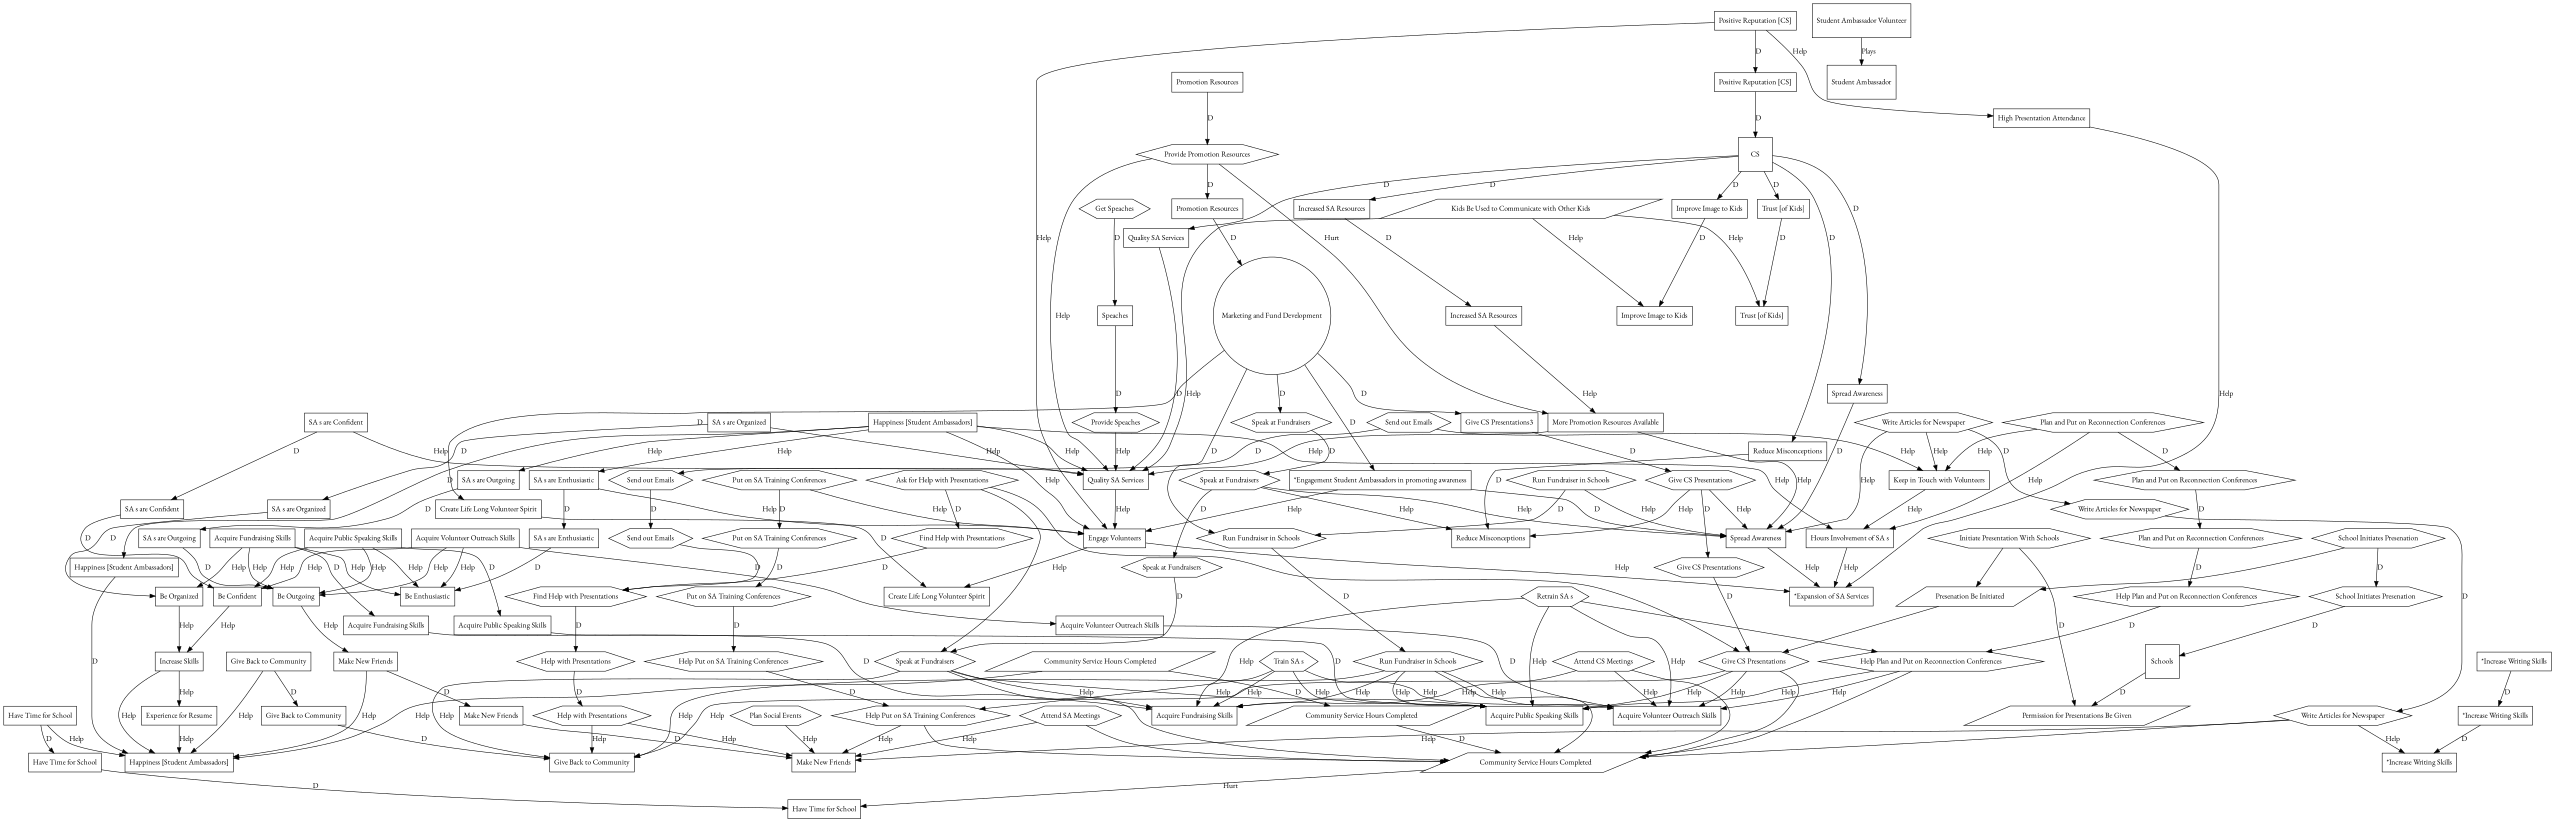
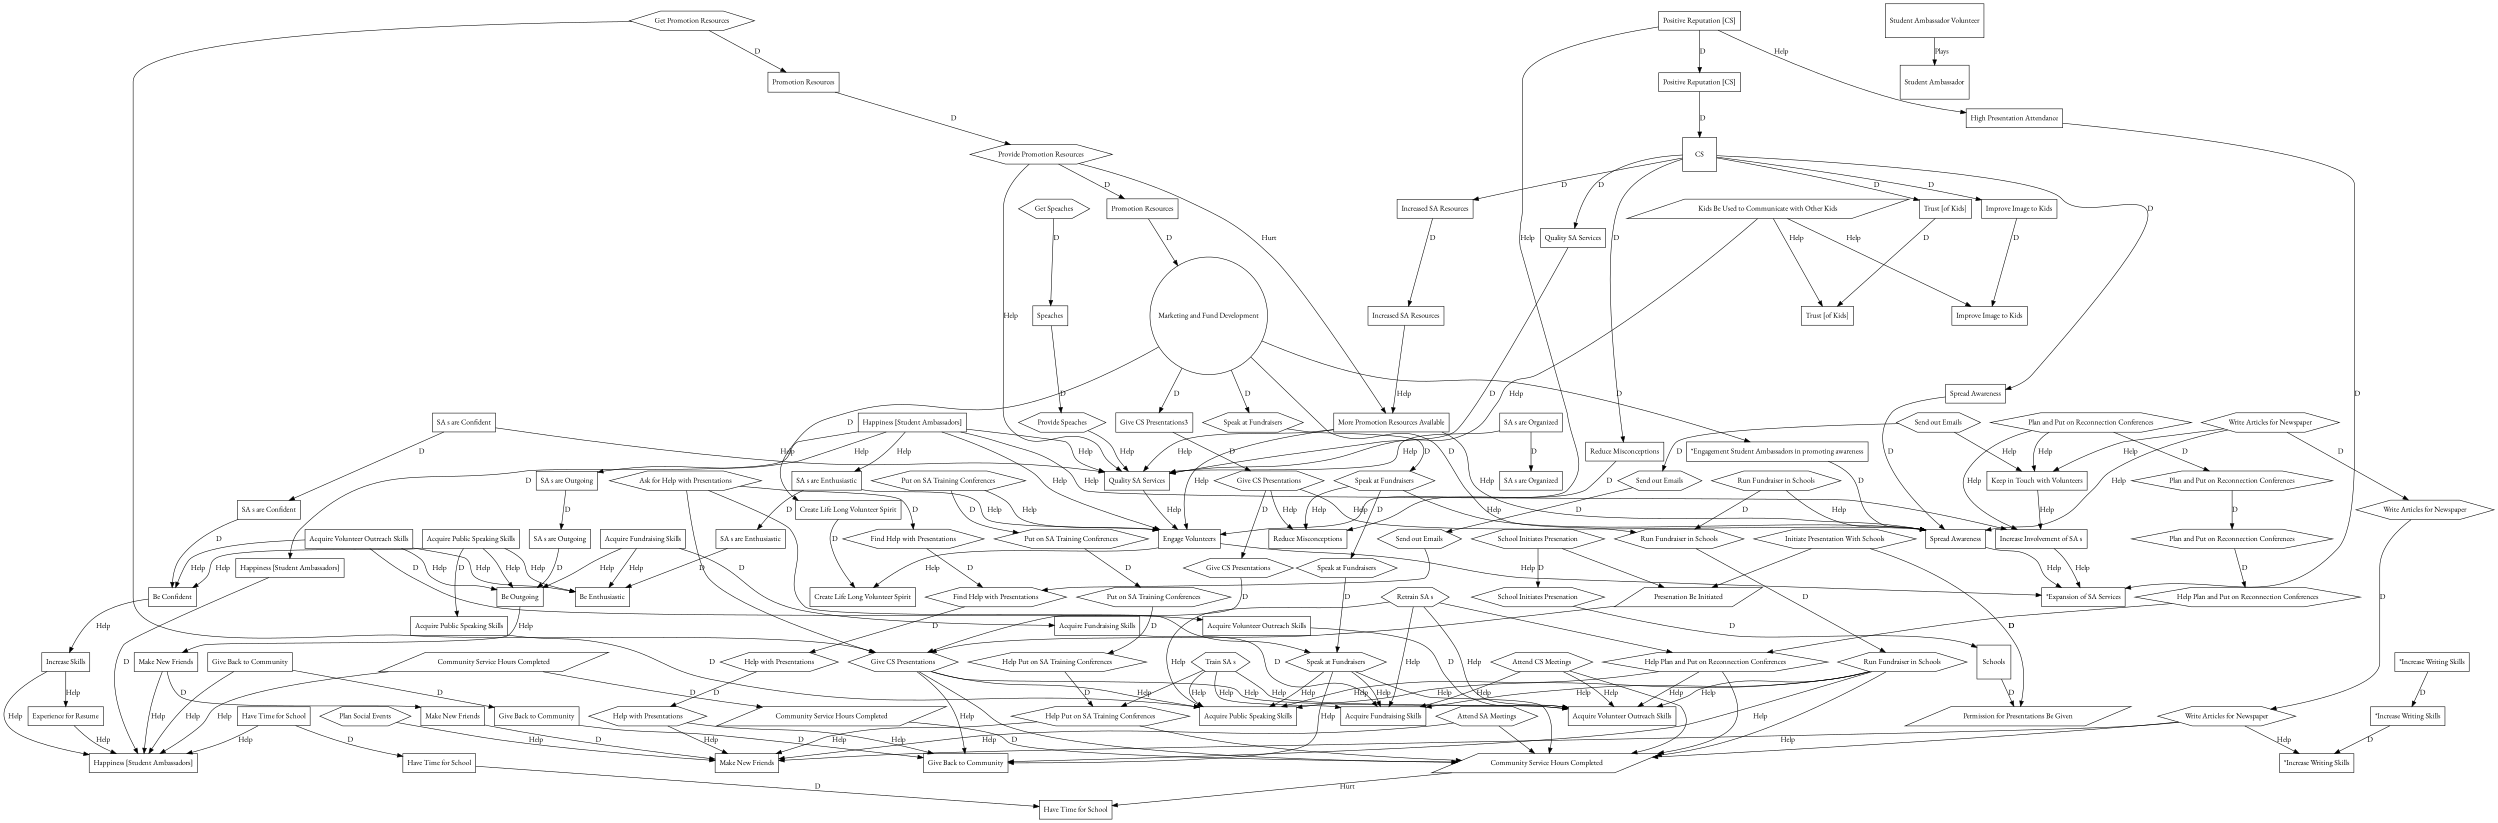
none -> (692, 21)
(2226, 394) -> (2357, 394)
(1244, 510) -> (1235, 450)
(1850, 538) -> (2041, 539)
(179, 597) -> none
